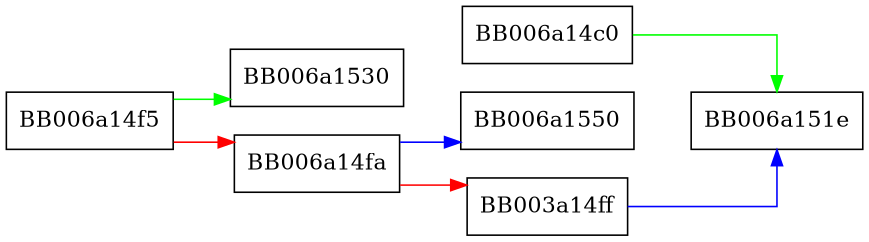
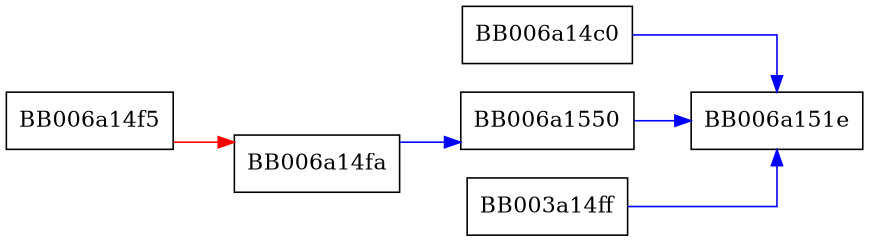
(725, 35) -> (725, 35)
(317, 78) -> none
none -> (655, 121)
(425, 185) -> none
